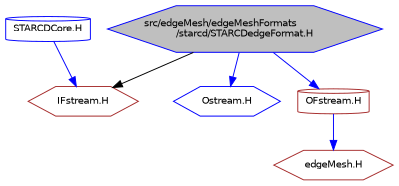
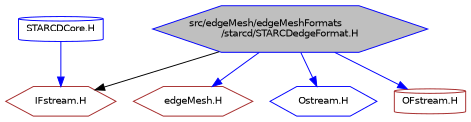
(333, 127) -> (240, 67)
